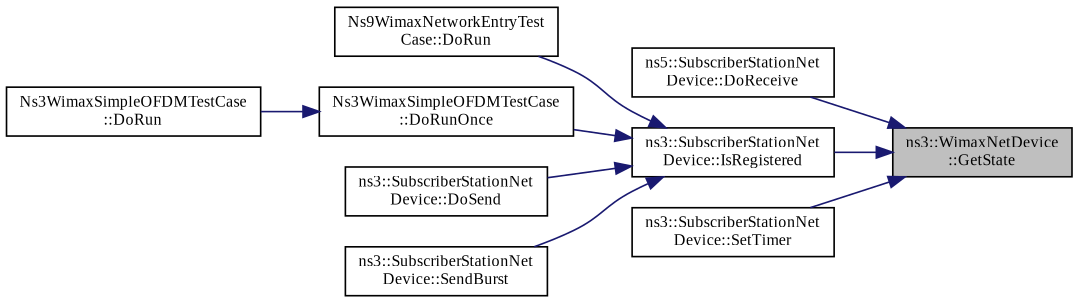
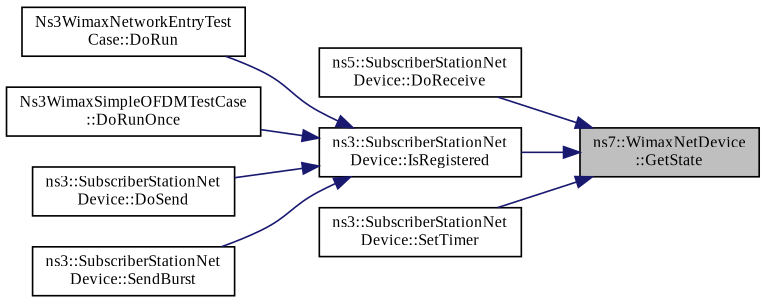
(446, 32) -> (134, 32)
(134, 112) -> none
(982, 152) -> (670, 152)
